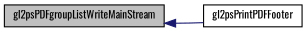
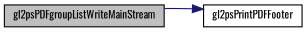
(190, 23) -> (178, 9)
